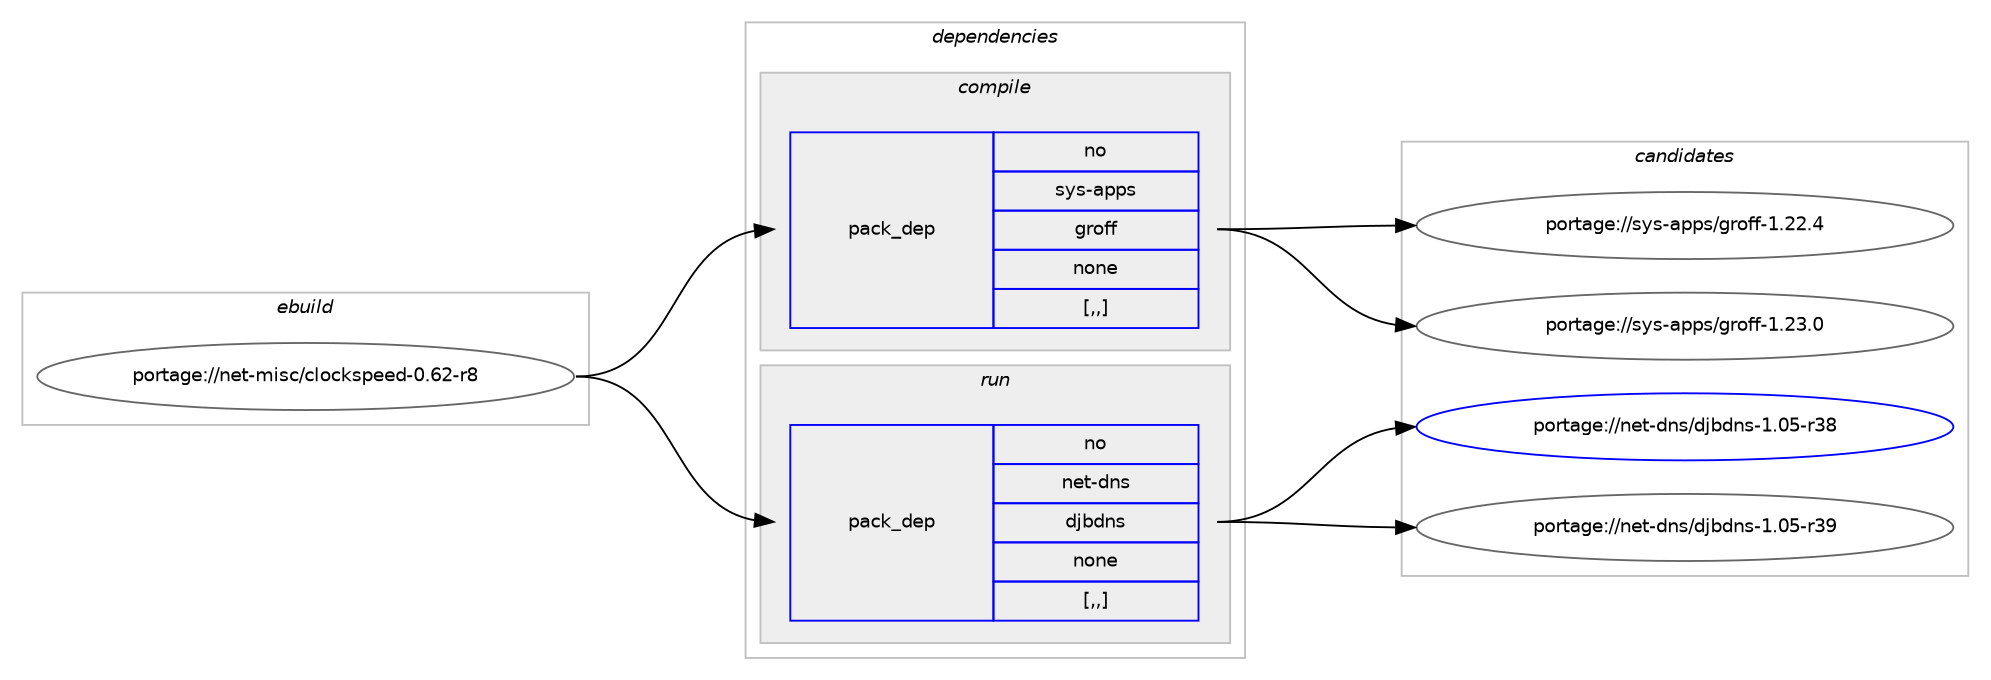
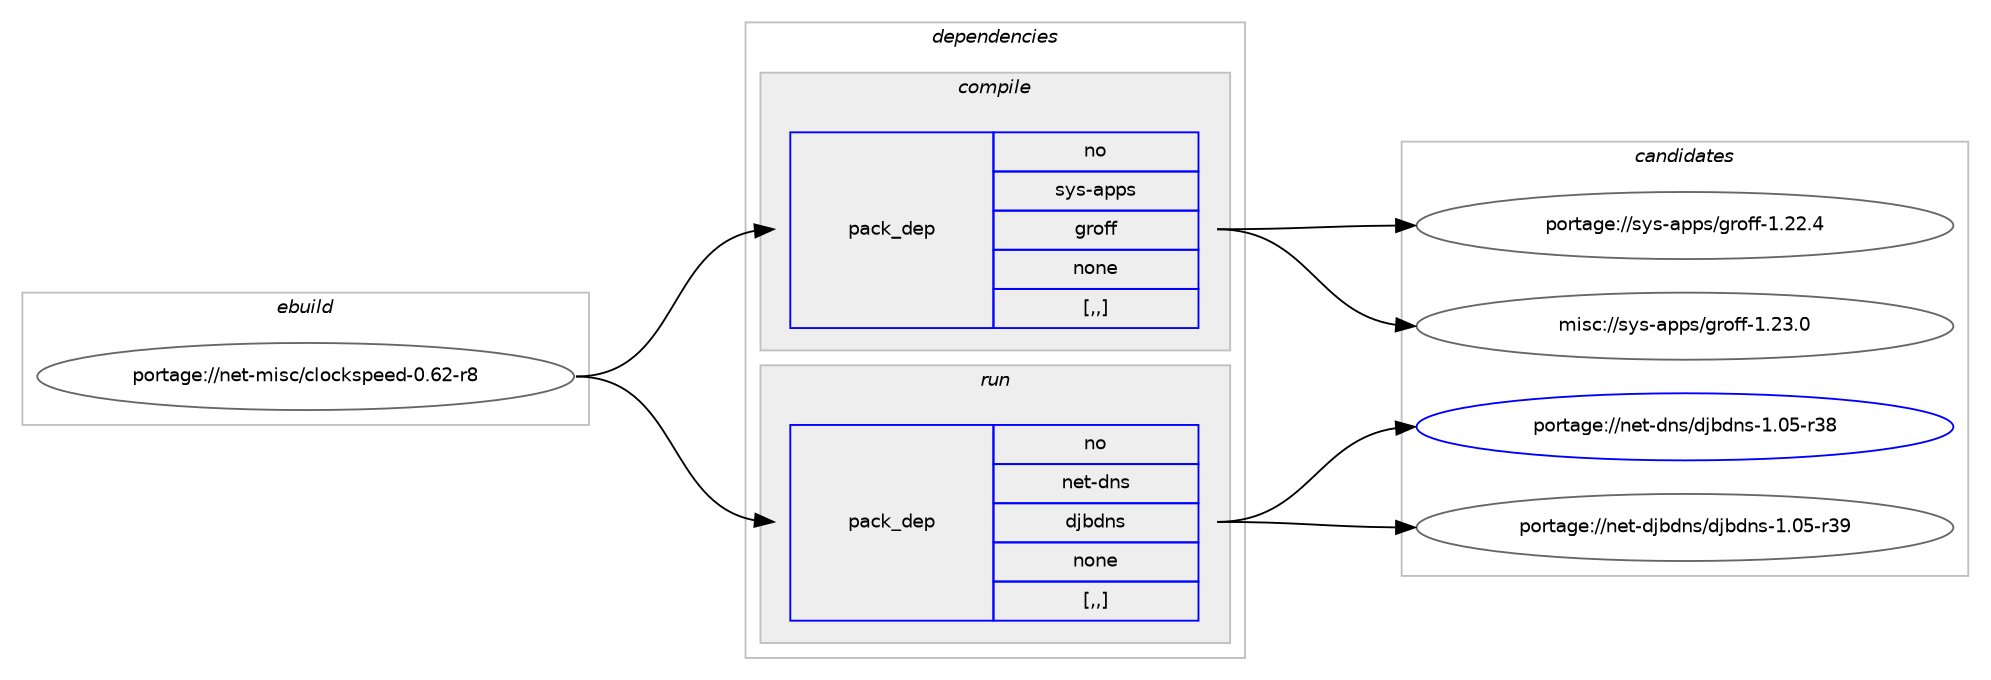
(1685, 326) -> (1685, 326)
(1685, 527) -> (1685, 527)
